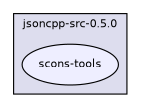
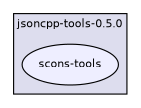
(70, 24) -> (70, 24)
